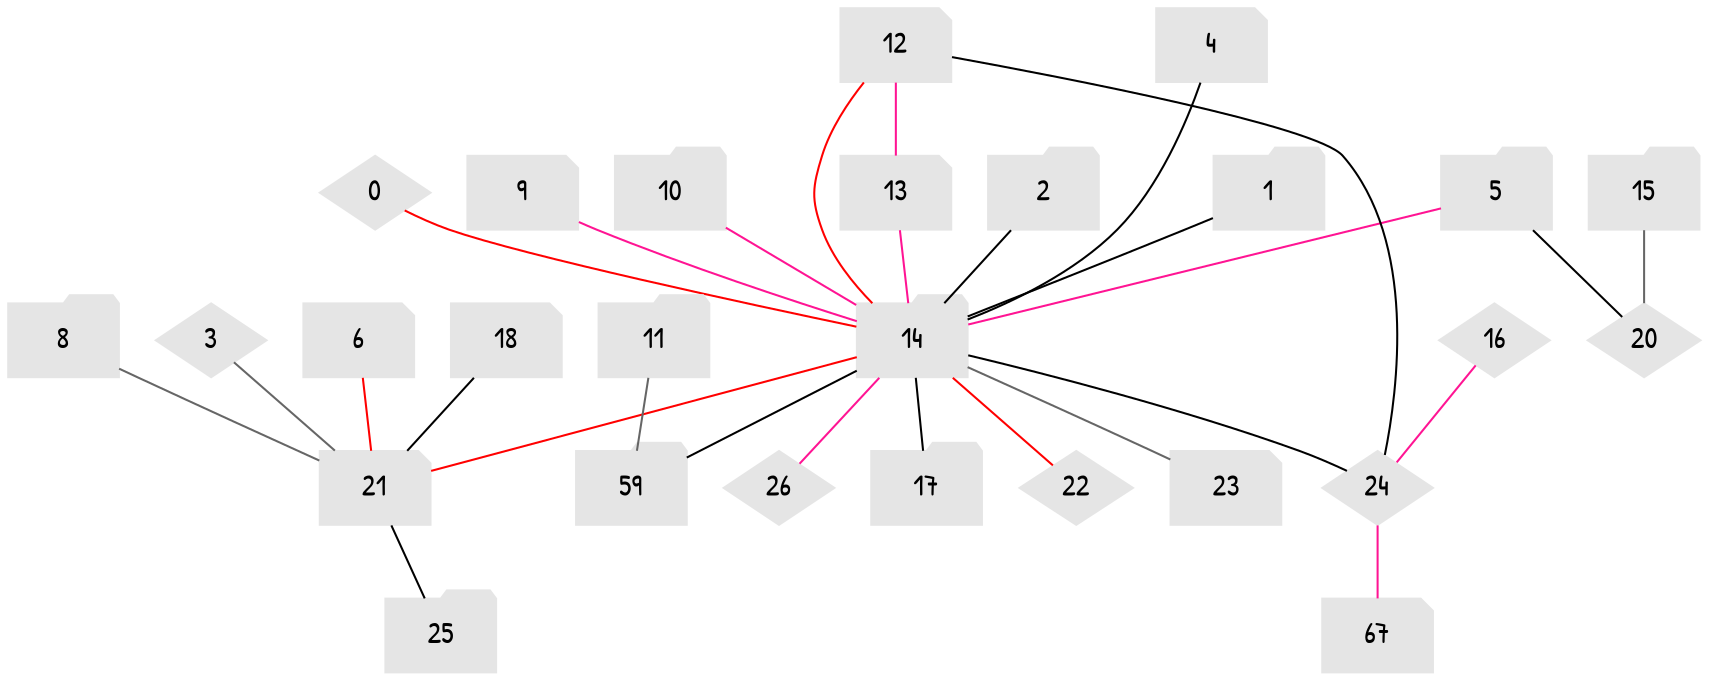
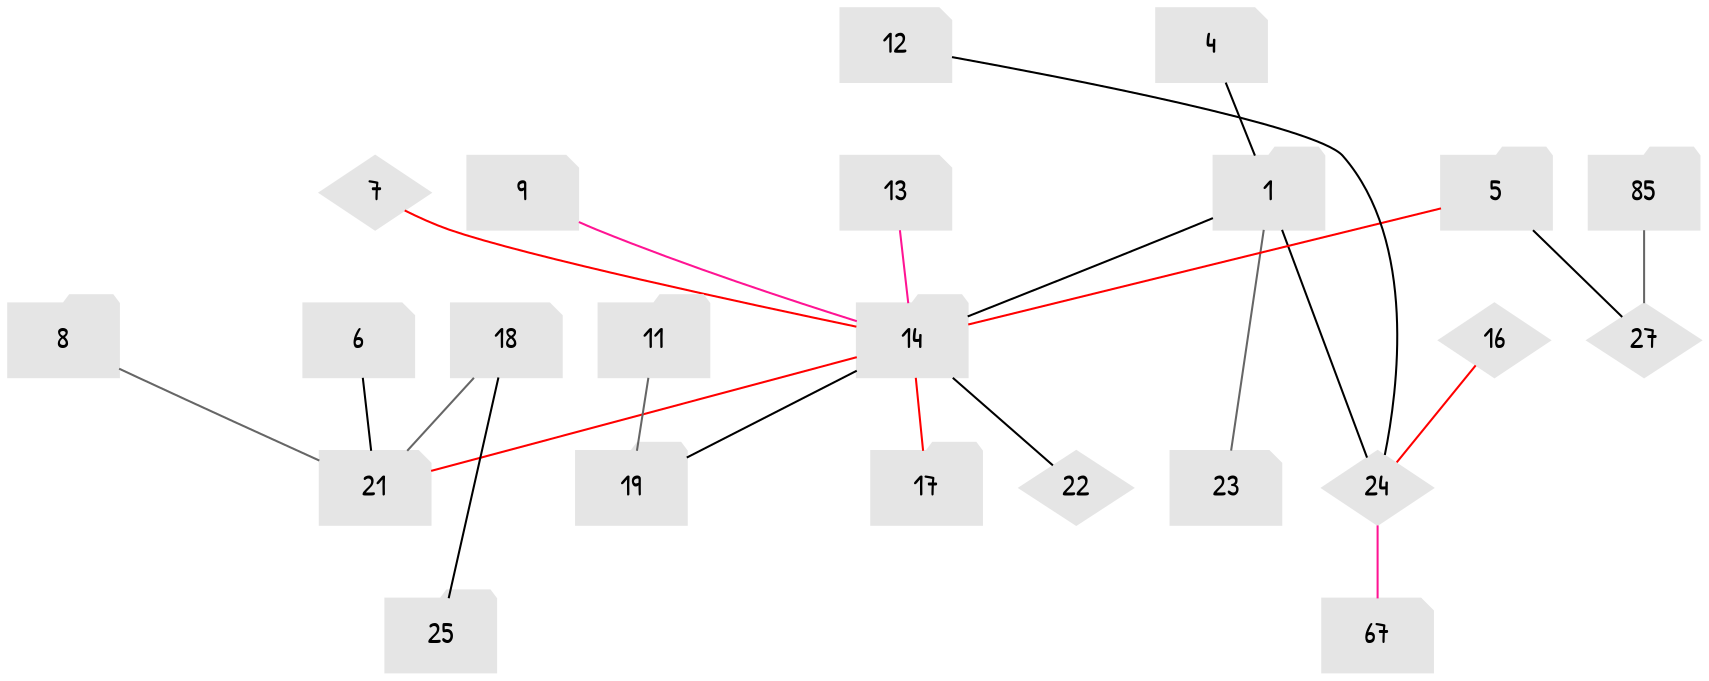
(896, 119) -> none
(375, 193) -> (375, 193)
(670, 193) -> none
(1043, 193) -> none
(1644, 193) -> (1644, 193)
(814, 195) -> none
(1115, 231) -> (1246, 134)
(1205, 266) -> (1205, 266)
(211, 340) -> none
(1644, 340) -> (1644, 340)
(1160, 406) -> (1325, 344)
(1069, 413) -> (1247, 340)
(367, 414) -> (367, 414)
(441, 414) -> (441, 414)
(919, 414) -> (919, 414)
(1436, 414) -> (1436, 414)
(1003, 422) -> (1003, 422)
(631, 488) -> (631, 488)
(779, 488) -> none
(408, 562) -> (474, 488)
